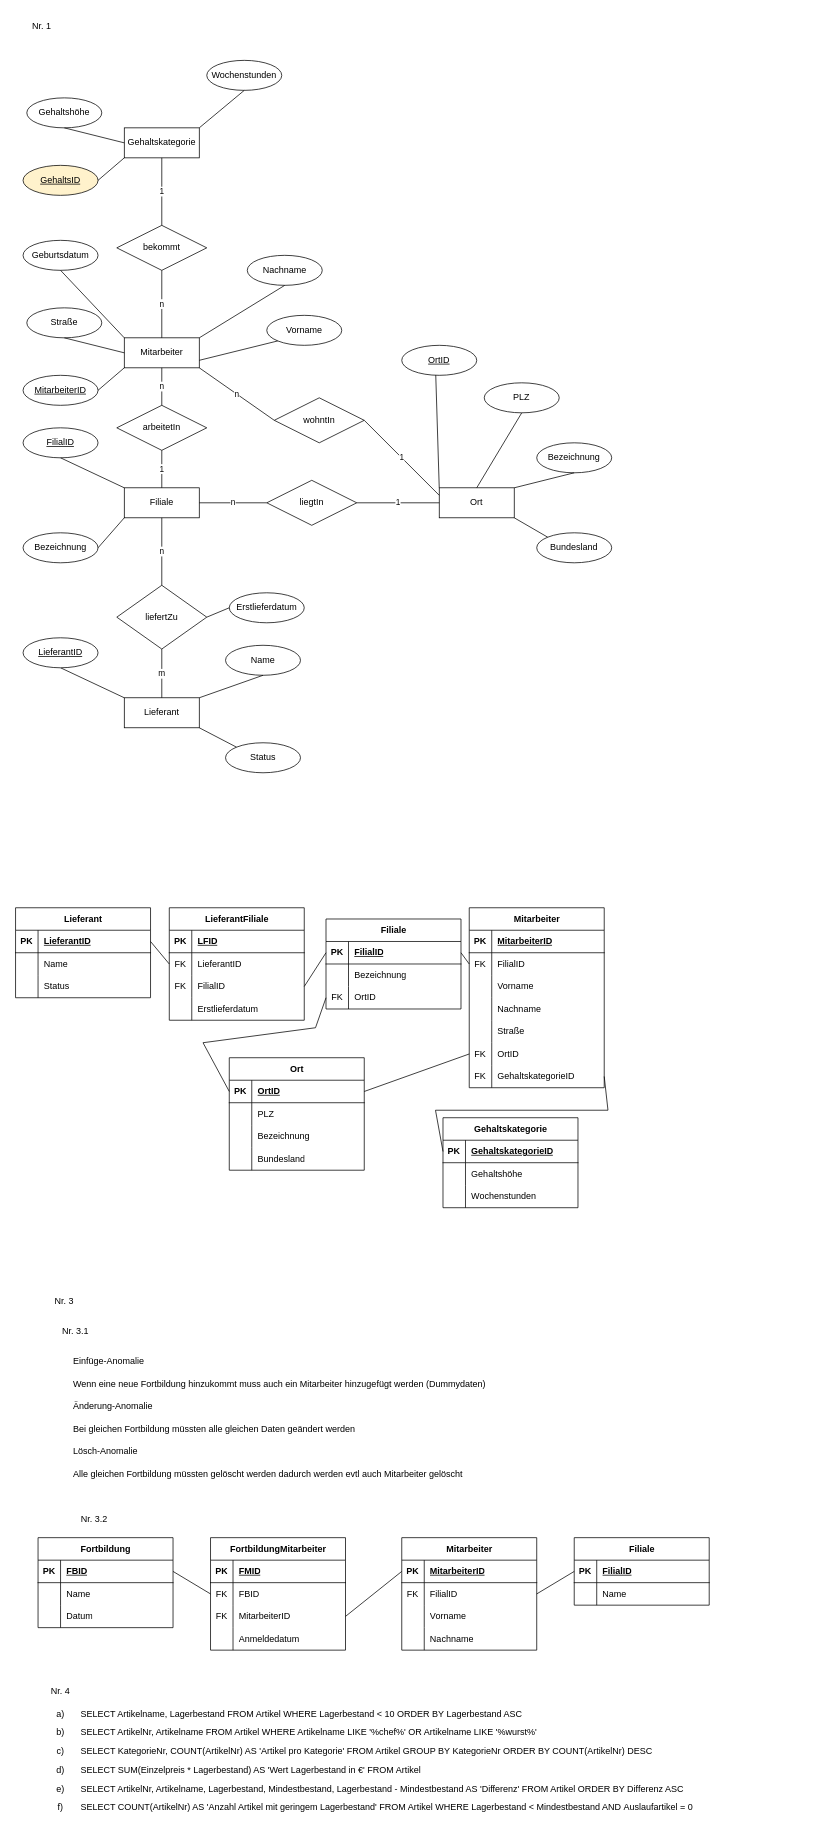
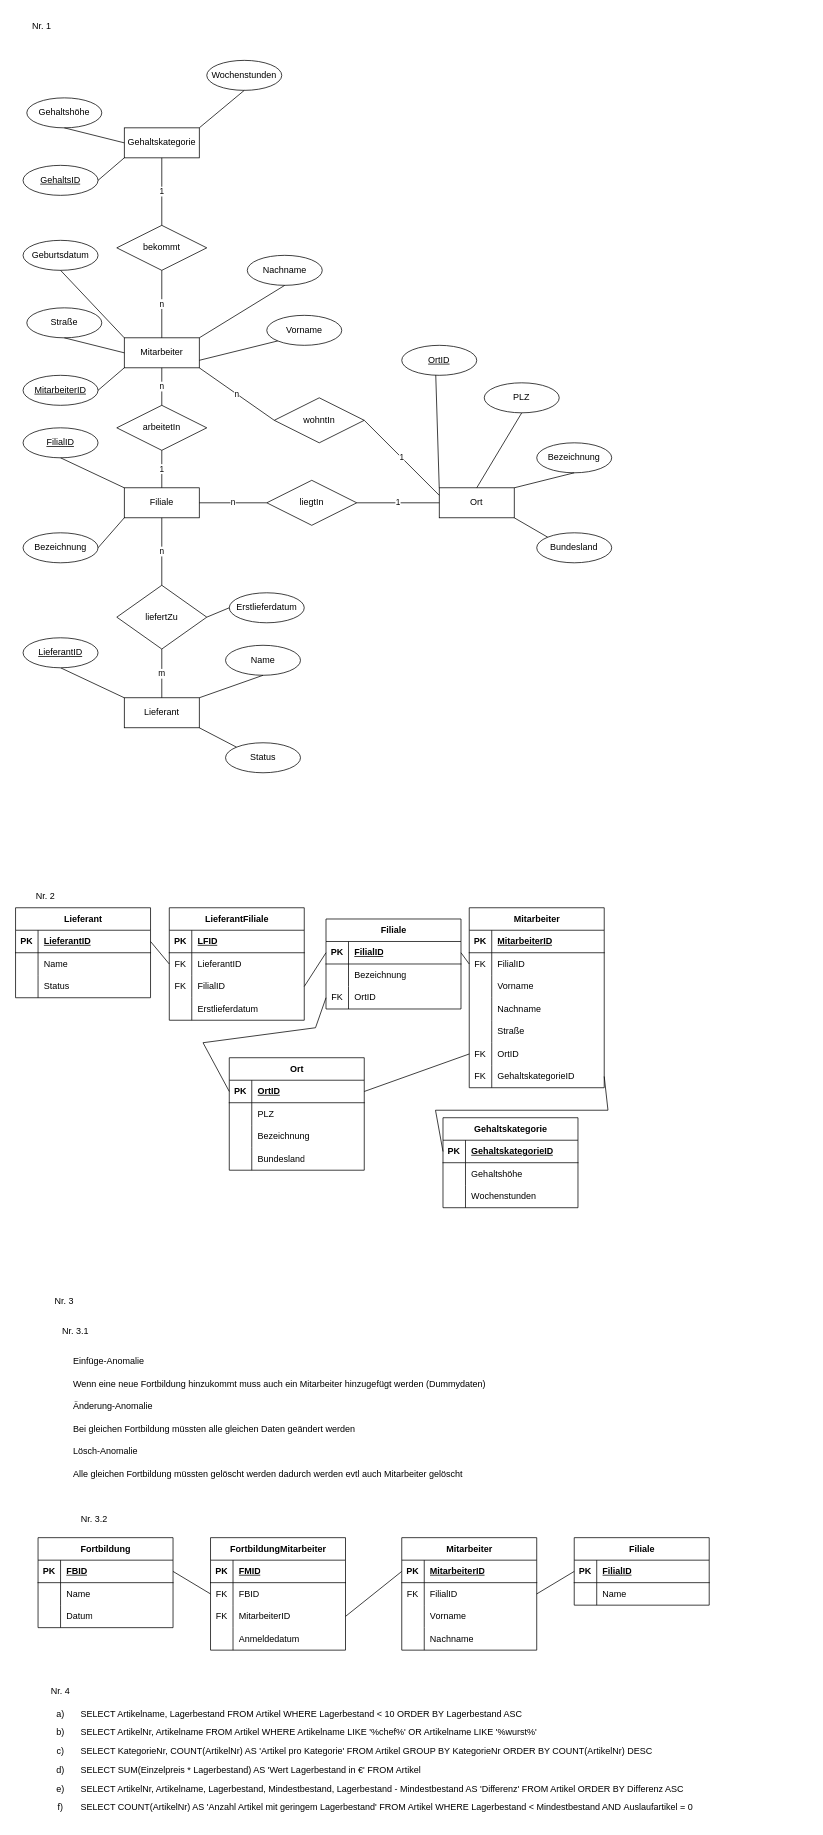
(60, 180) -> (60, 180)
none -> (45, 897)
